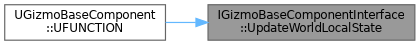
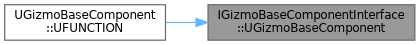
(311, 22) -> (311, 22)
